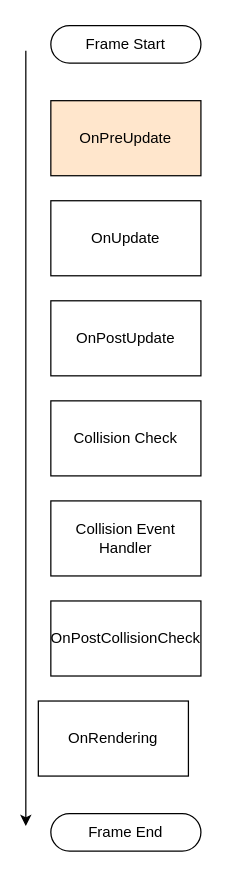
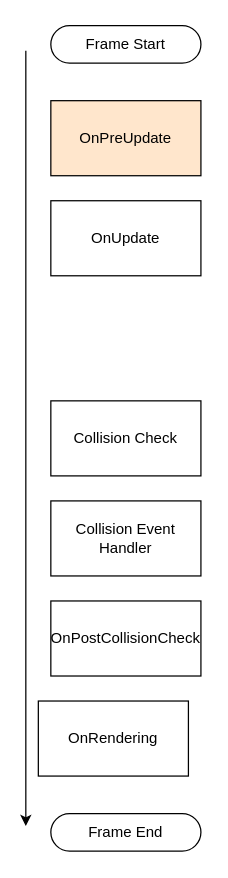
(126, 338) -> none
